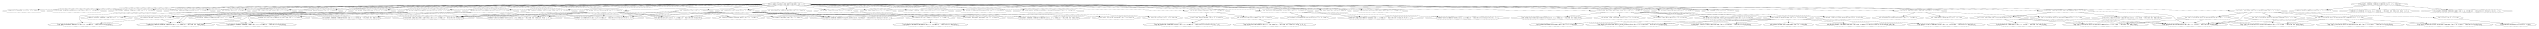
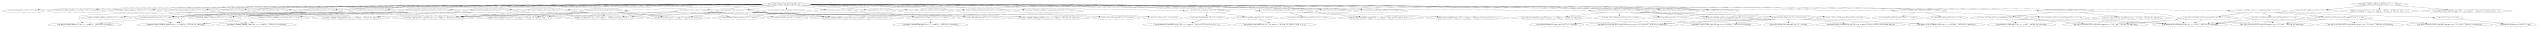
(1788, 18) -> (1788, 18)
